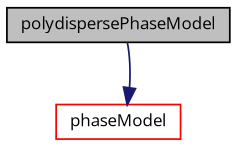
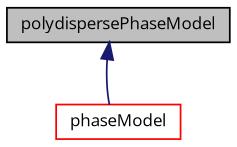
(130, 65) -> (107, 82)
